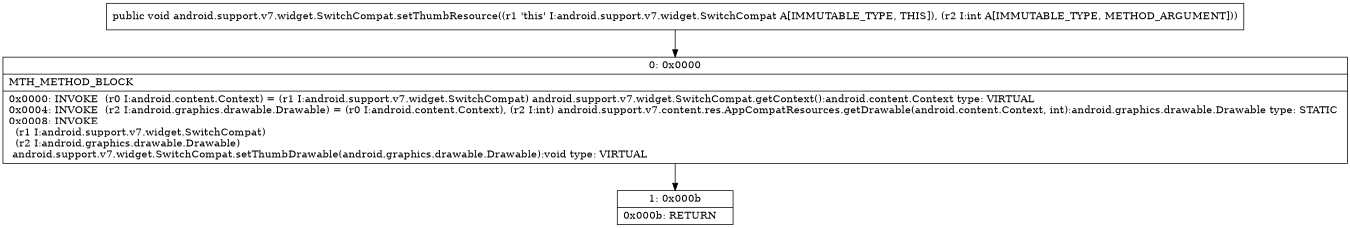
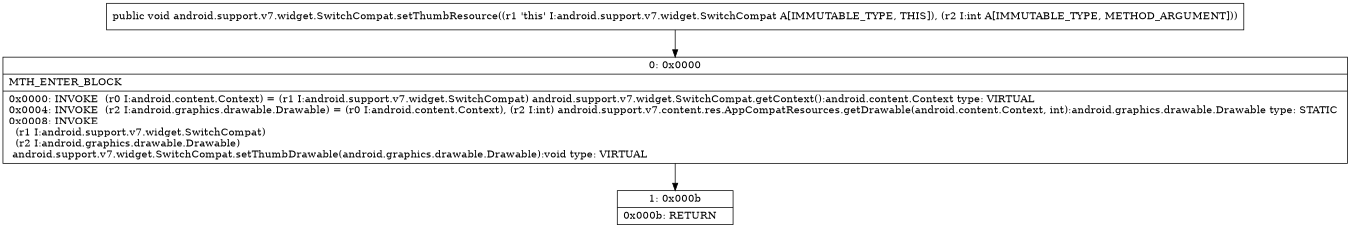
(71, 82) -> (66, 82)
